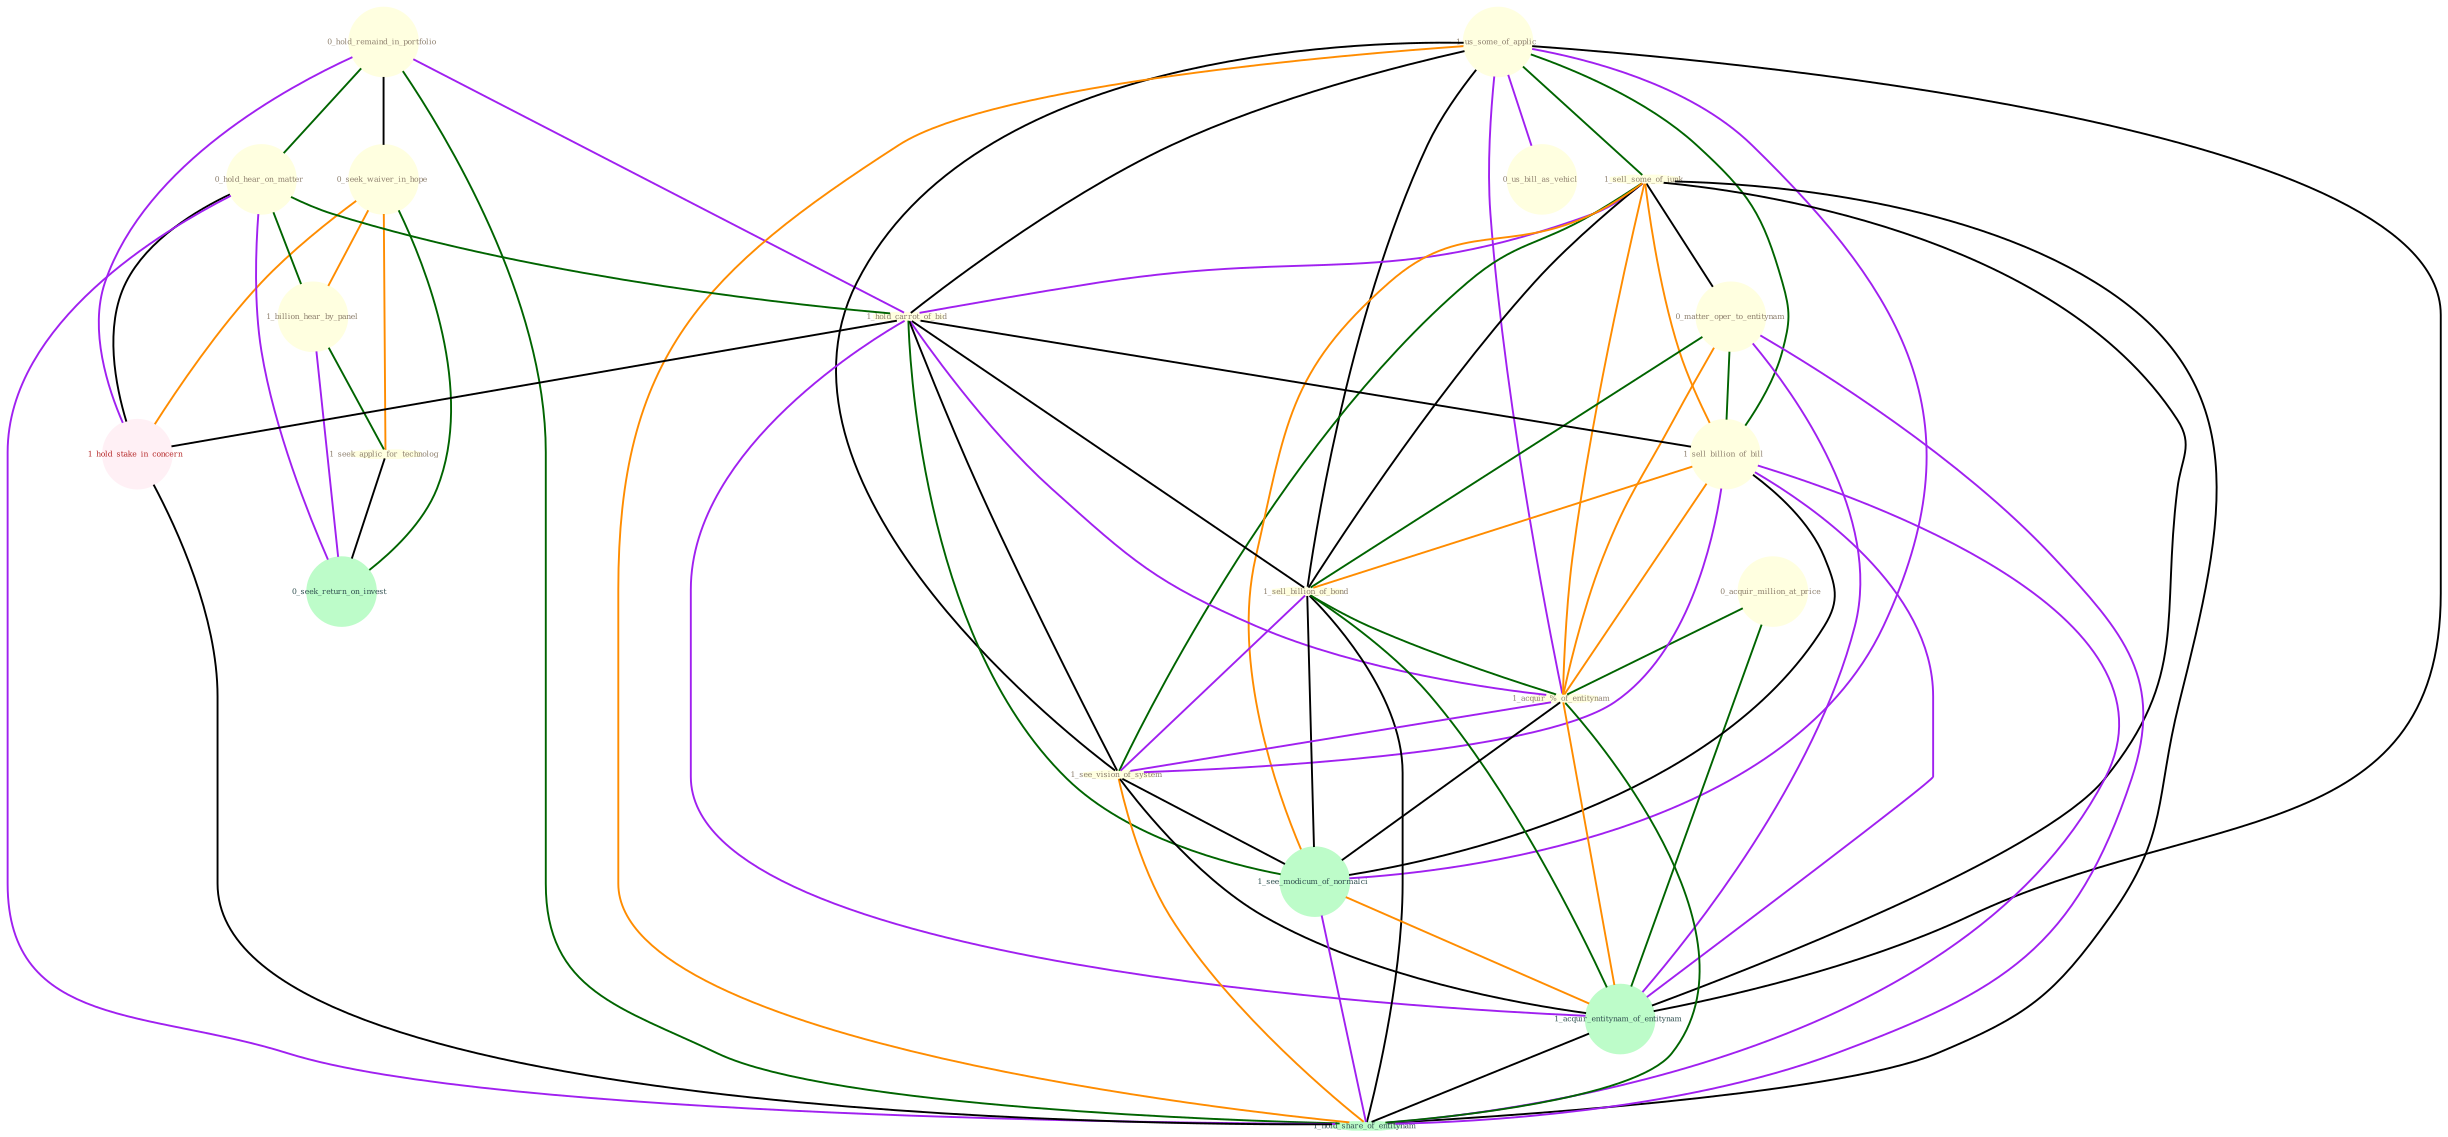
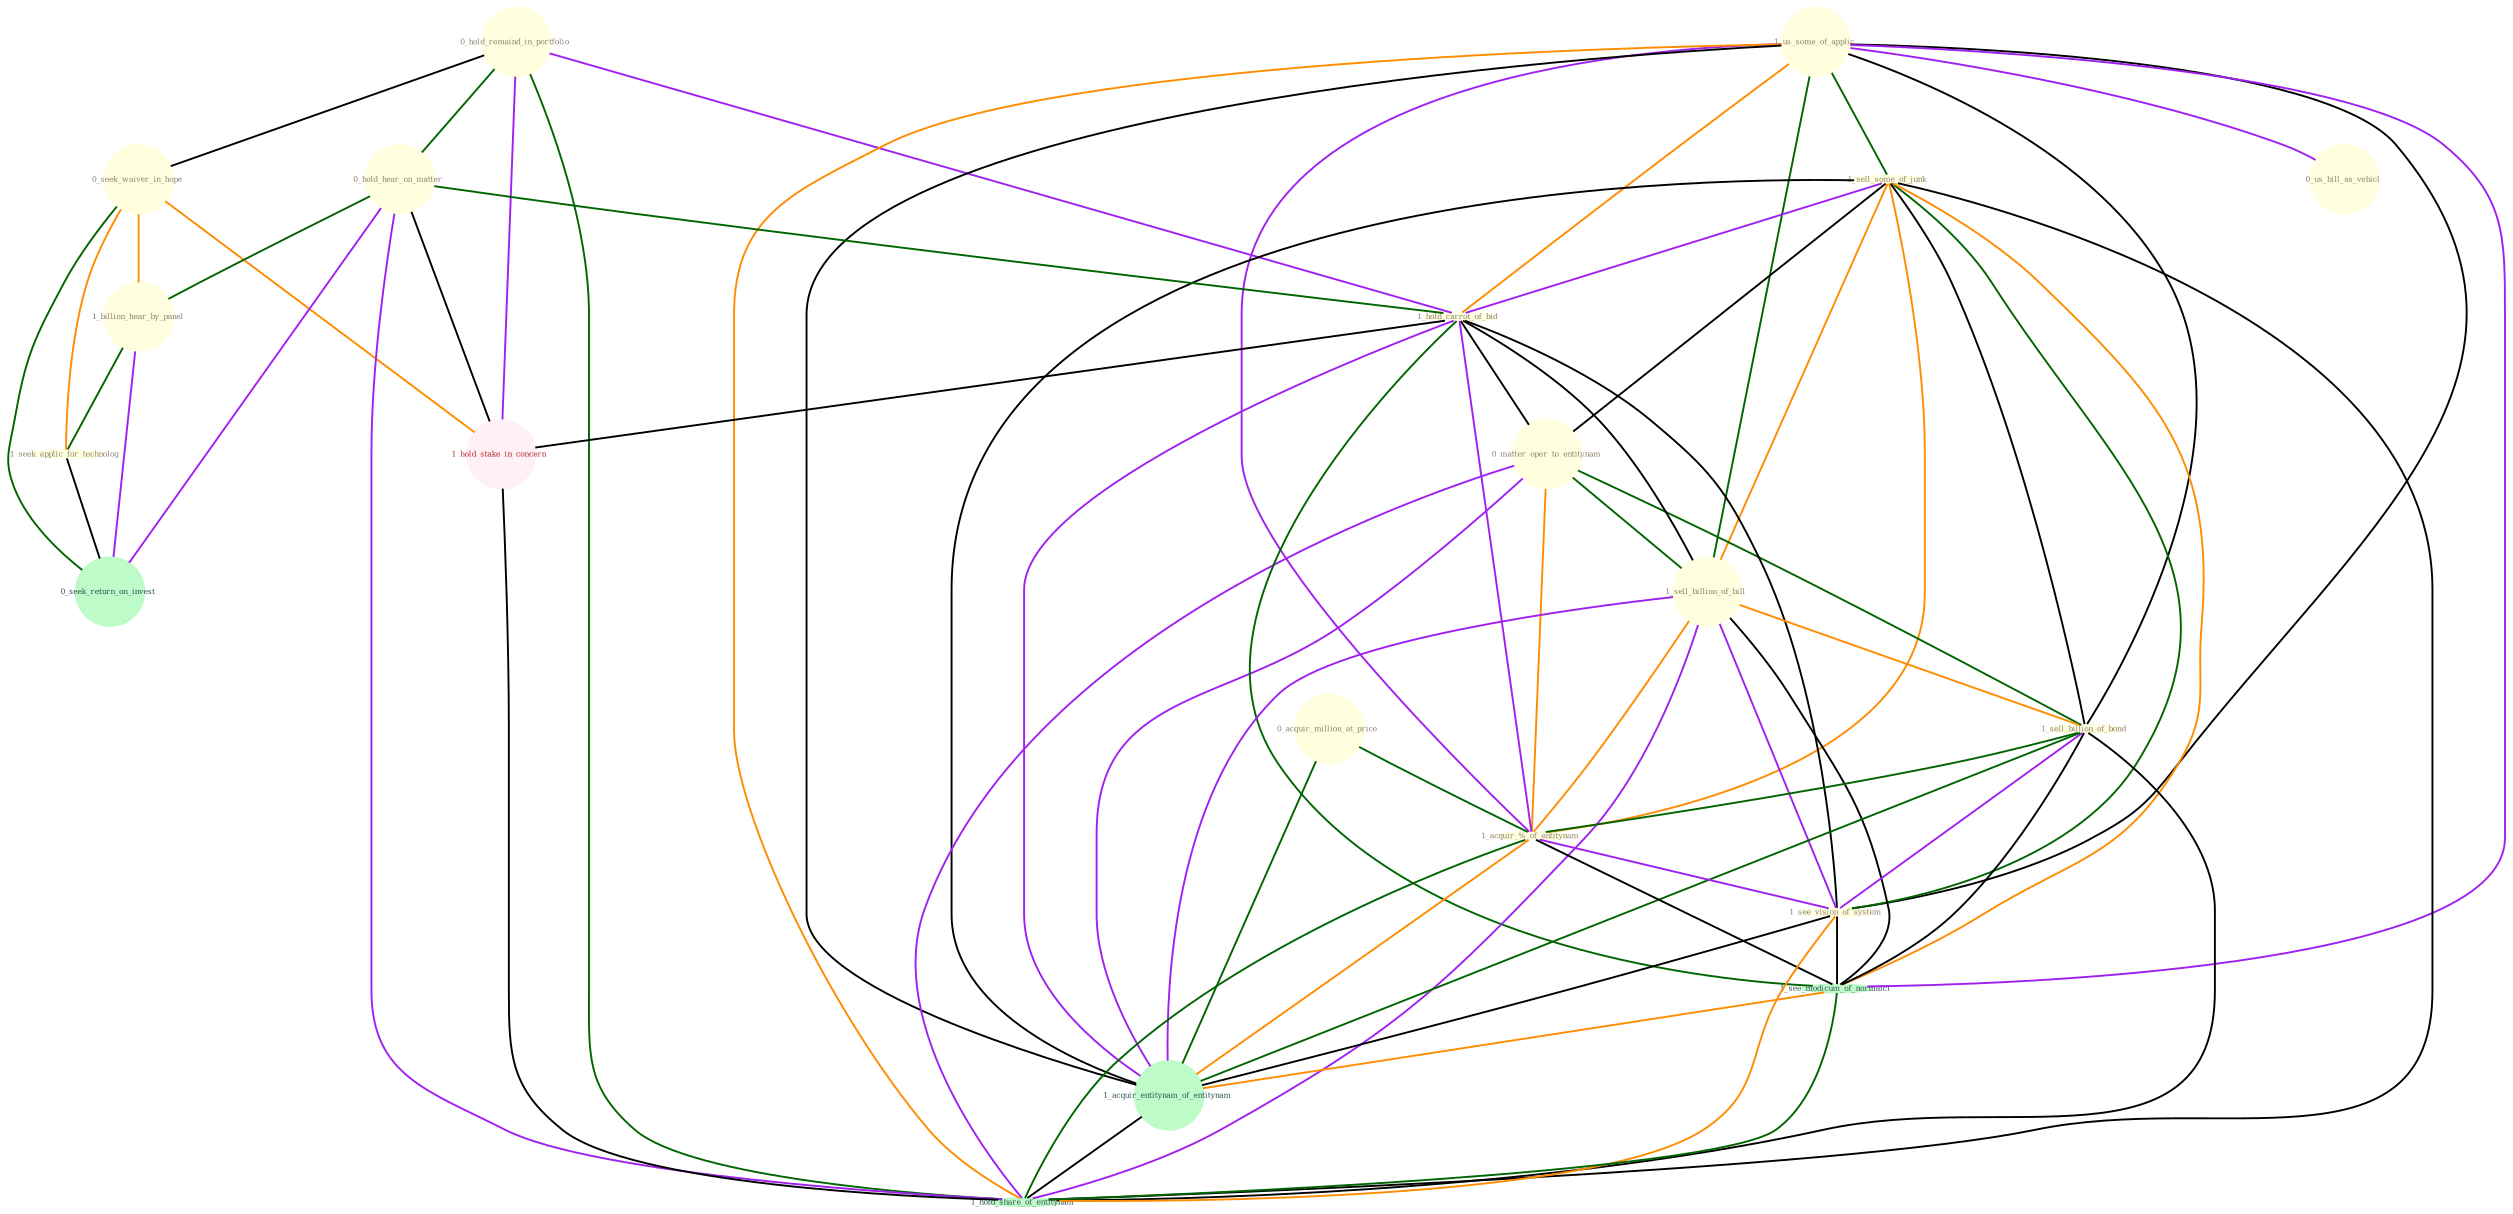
(1170, 146) -> (1641, 175)
(1108, 454) -> (1495, 373)
(1315, 882) -> (1837, 989)
(1344, 1019) -> (1491, 1175)
